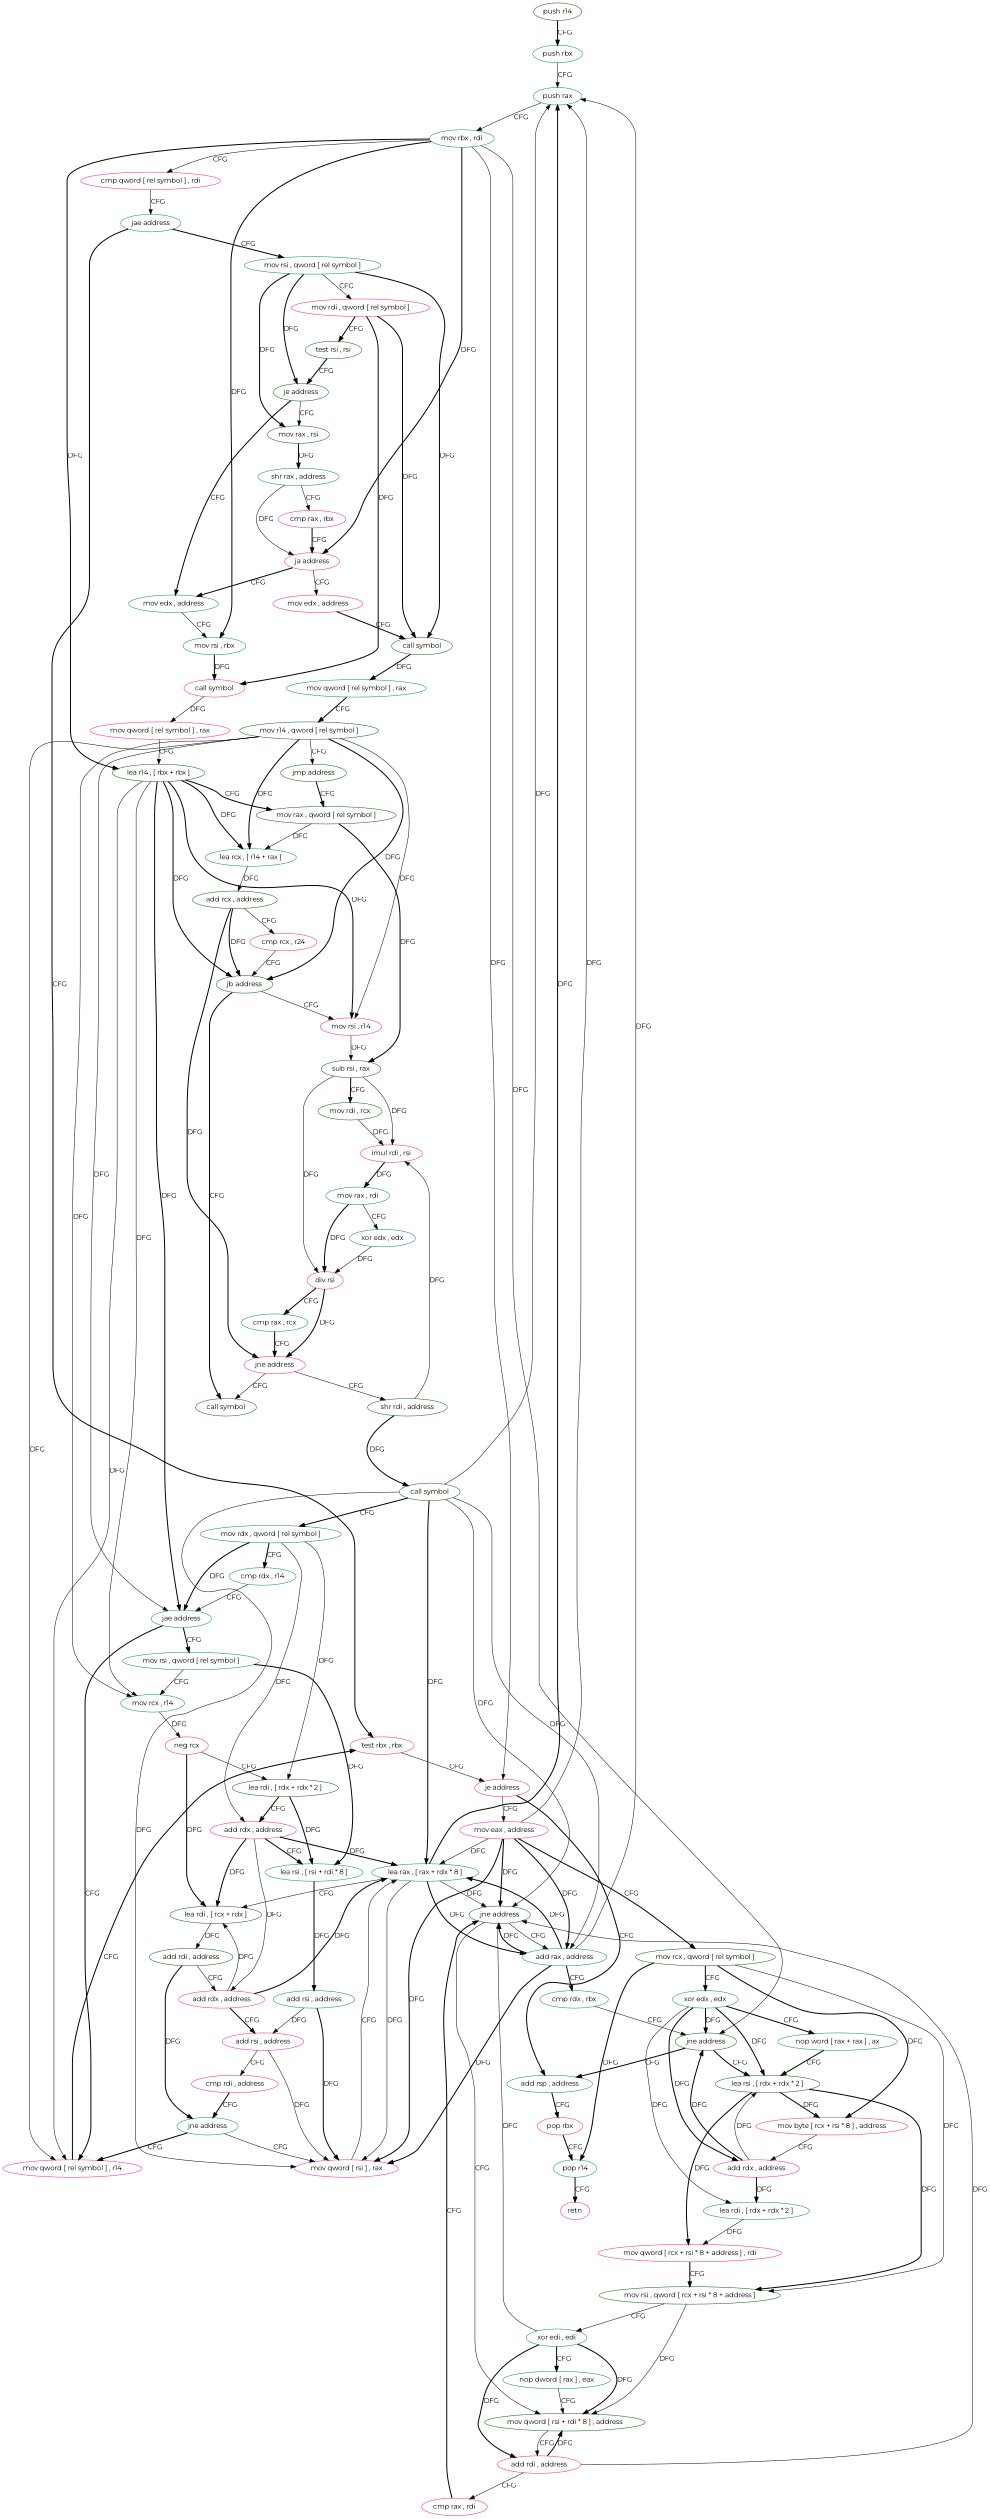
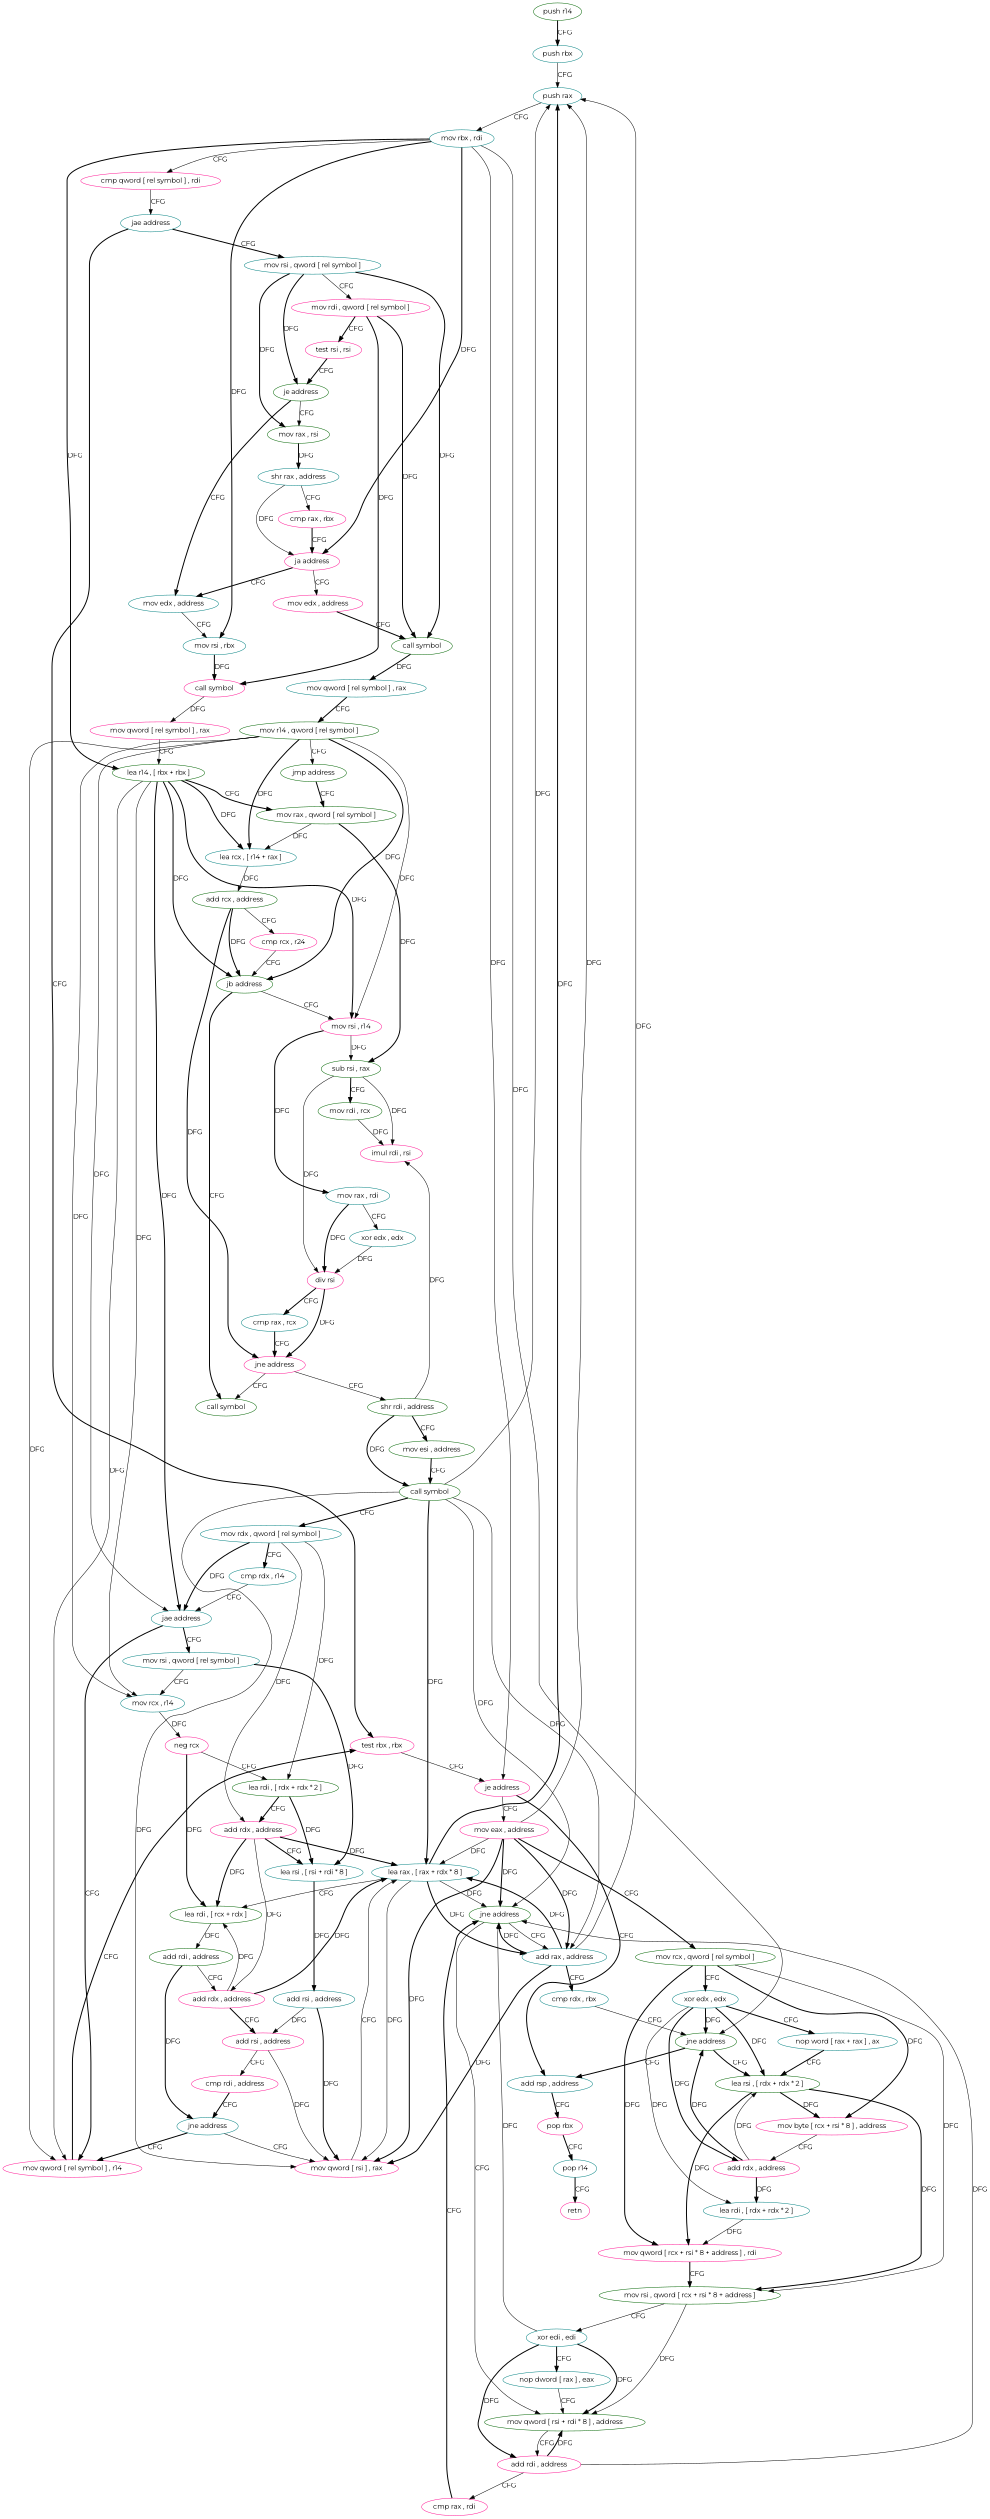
(333, 350) -> (333, 350)
(376, 1173) -> (275, 1111)
none -> (432, 1450)
(605, 2052) -> (625, 2098)
